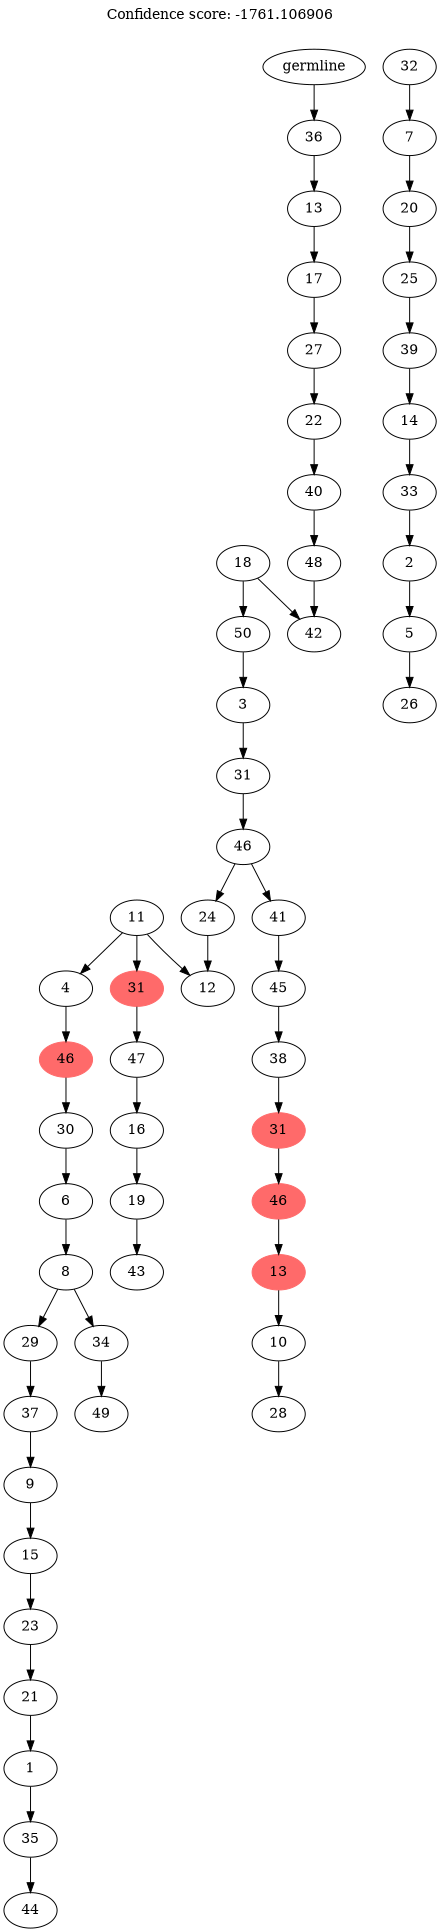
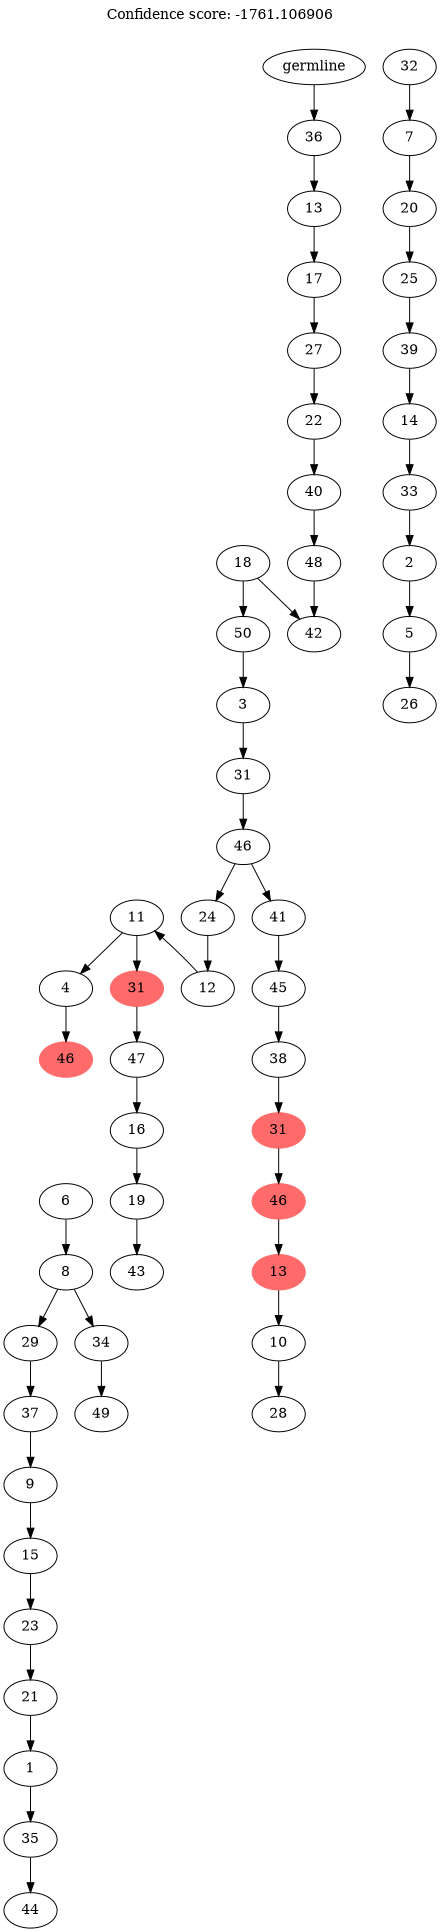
(164, 952) -> (180, 955)
(66, 1130) -> none
